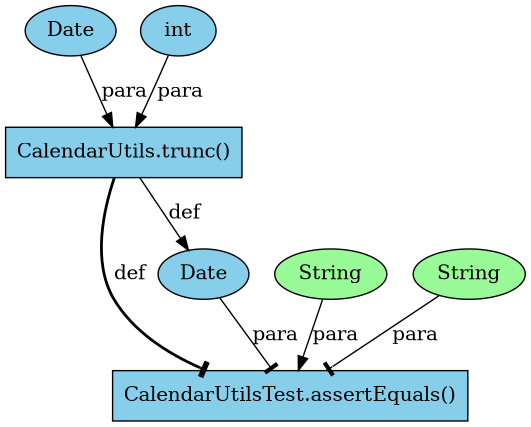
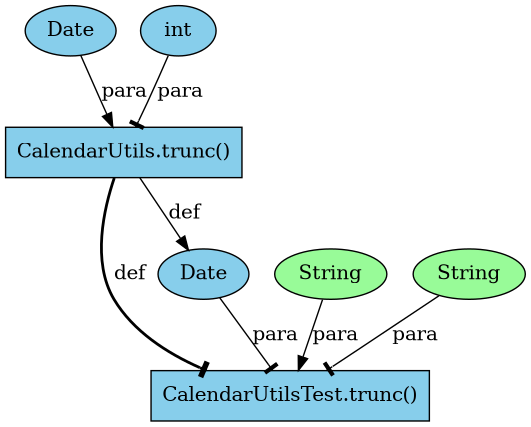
(155, 85) -> (154, 88)
(290, 396) -> (290, 396)
